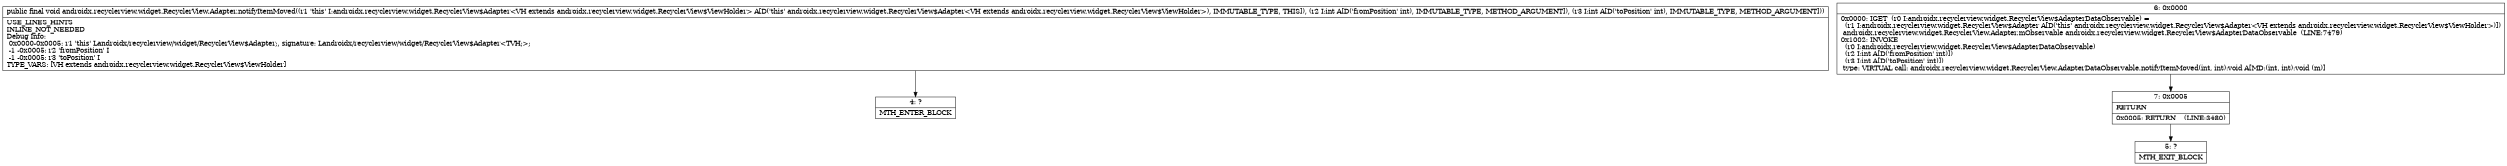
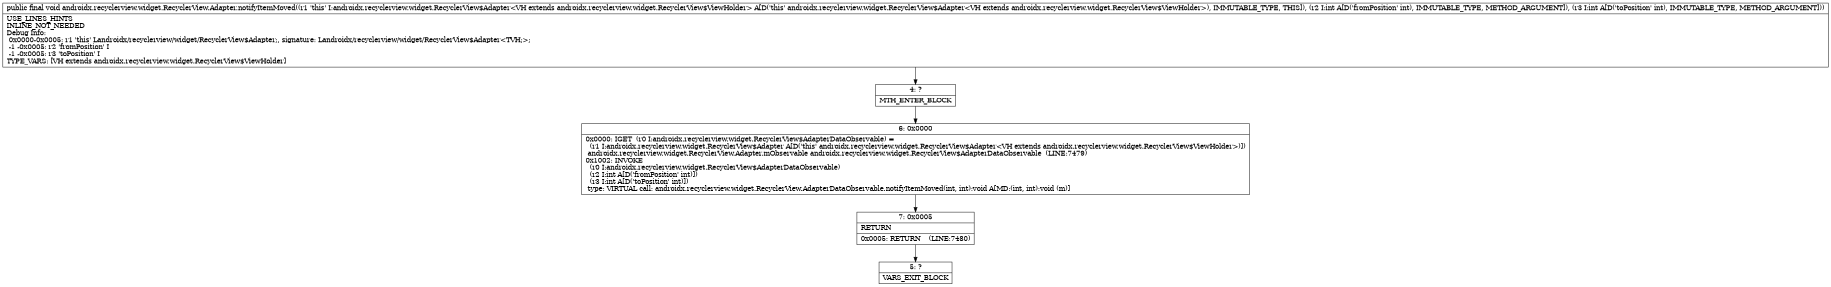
none -> (916, 112)
(2171, 118) -> (916, 239)
(2171, 157) -> (916, 278)
